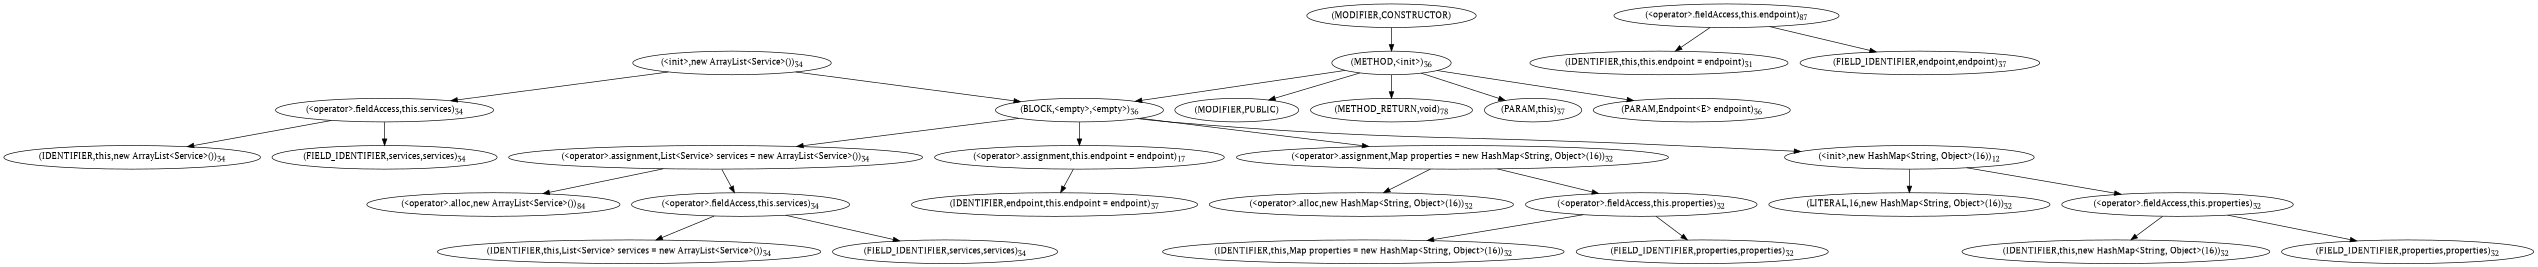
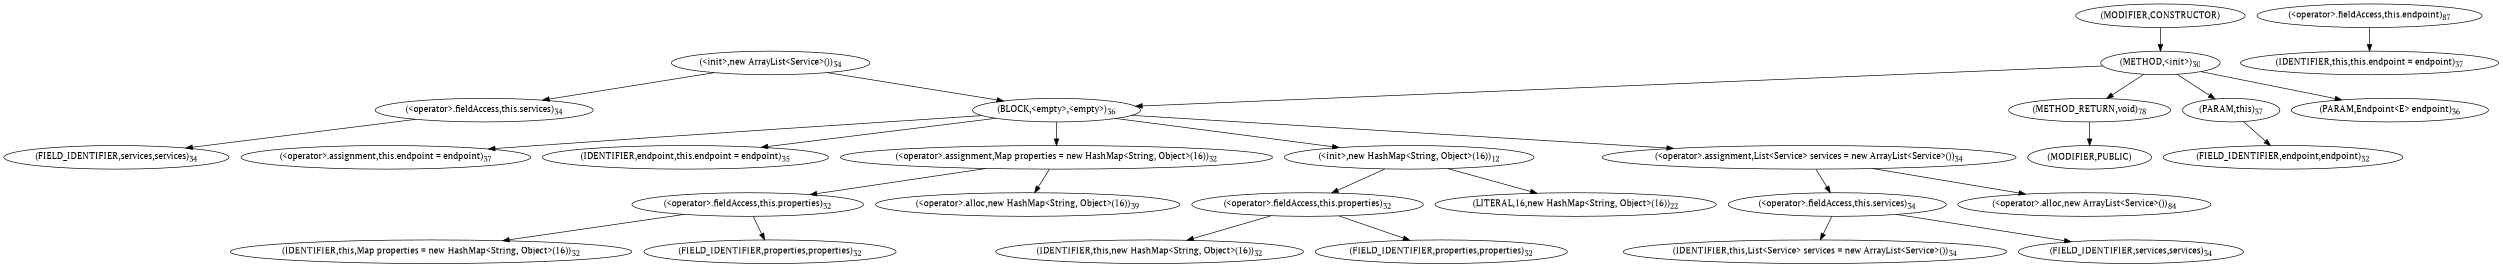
(1820, 39) -> (2254, 131)
(1428, 62) -> (2197, 62)
(1749, 62) -> (2459, 62)
(2002, 62) -> (2366, 156)
(1317, 86) -> (2090, 131)
(1181, 156) -> (488, 156)
(132, 157) -> none
(1069, 178) -> (882, 132)
(1155, 204) -> (786, 156)
(1469, 204) -> (1135, 204)
(2008, 204) -> (1674, 204)
